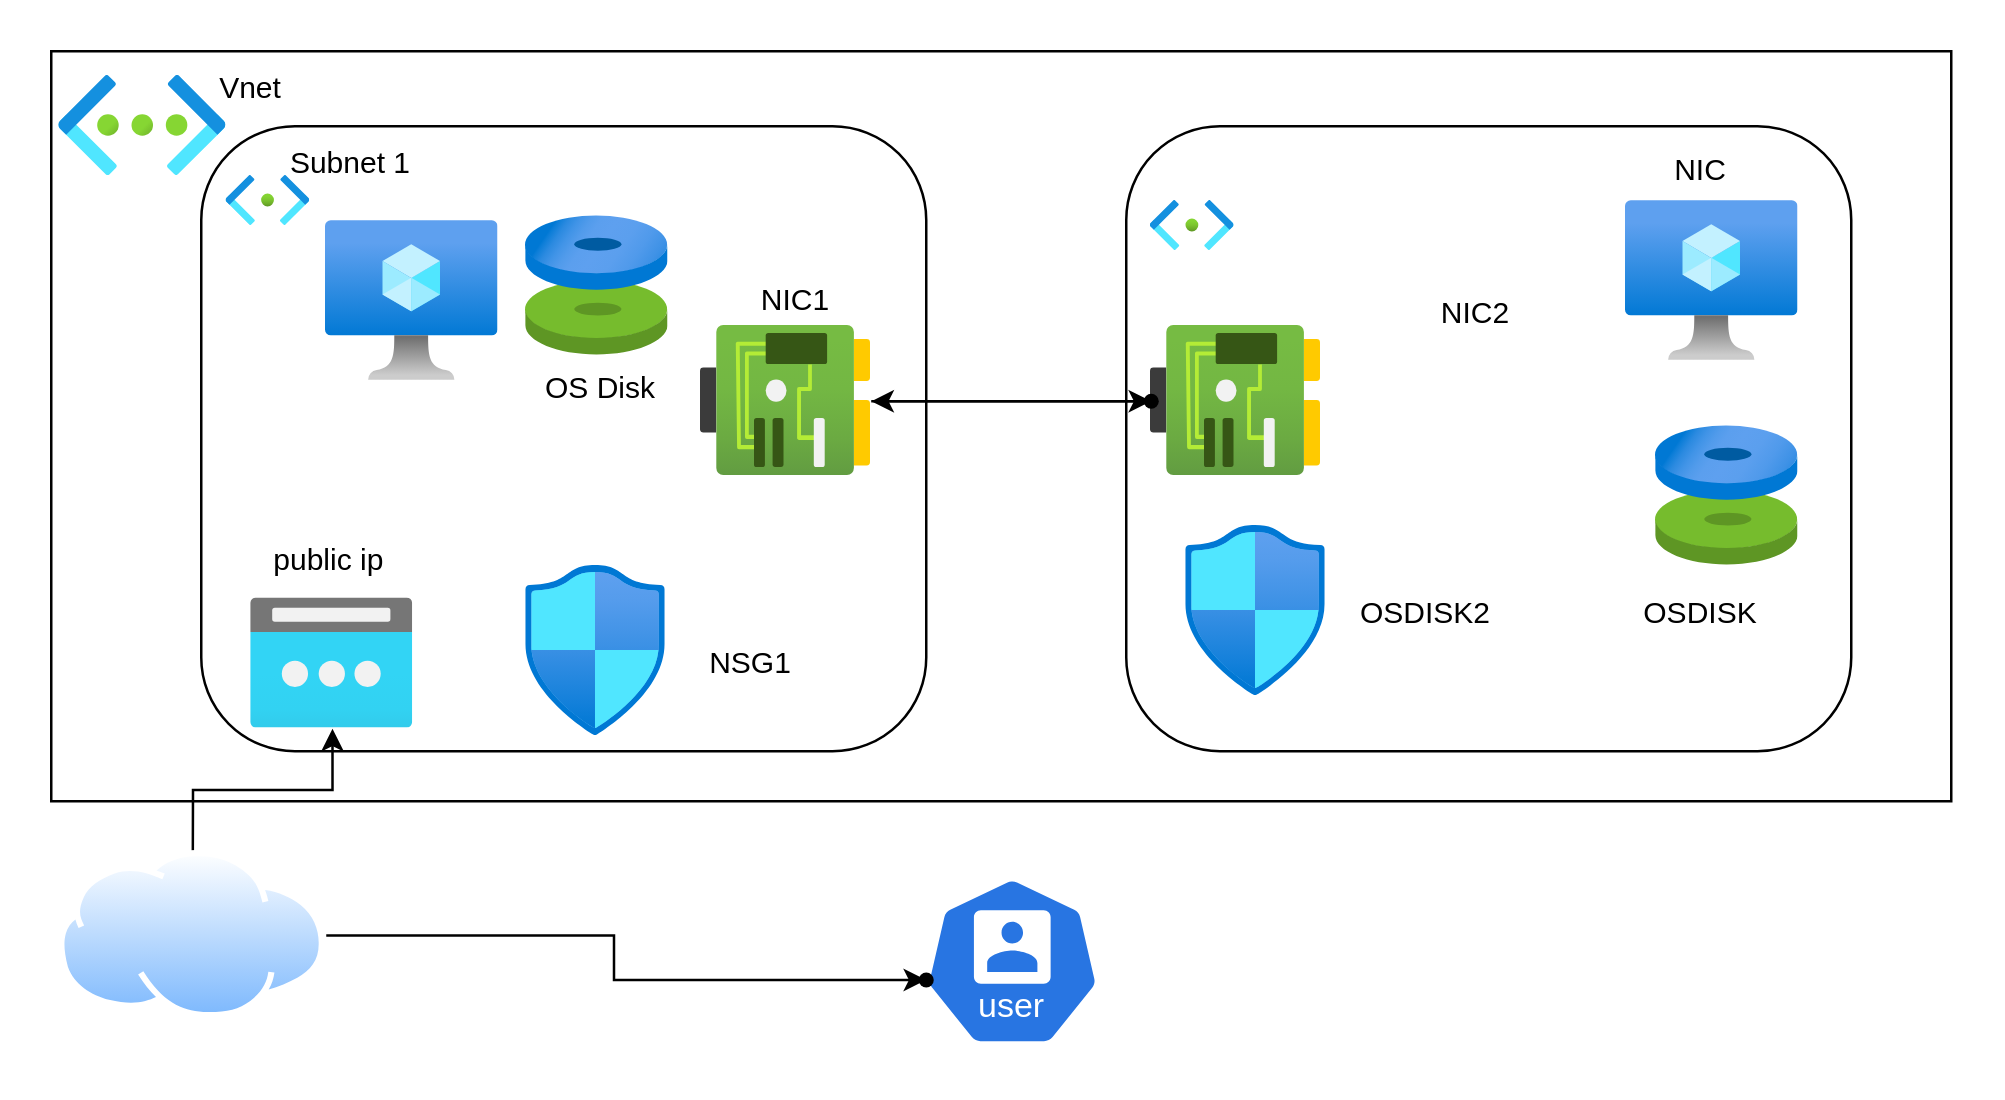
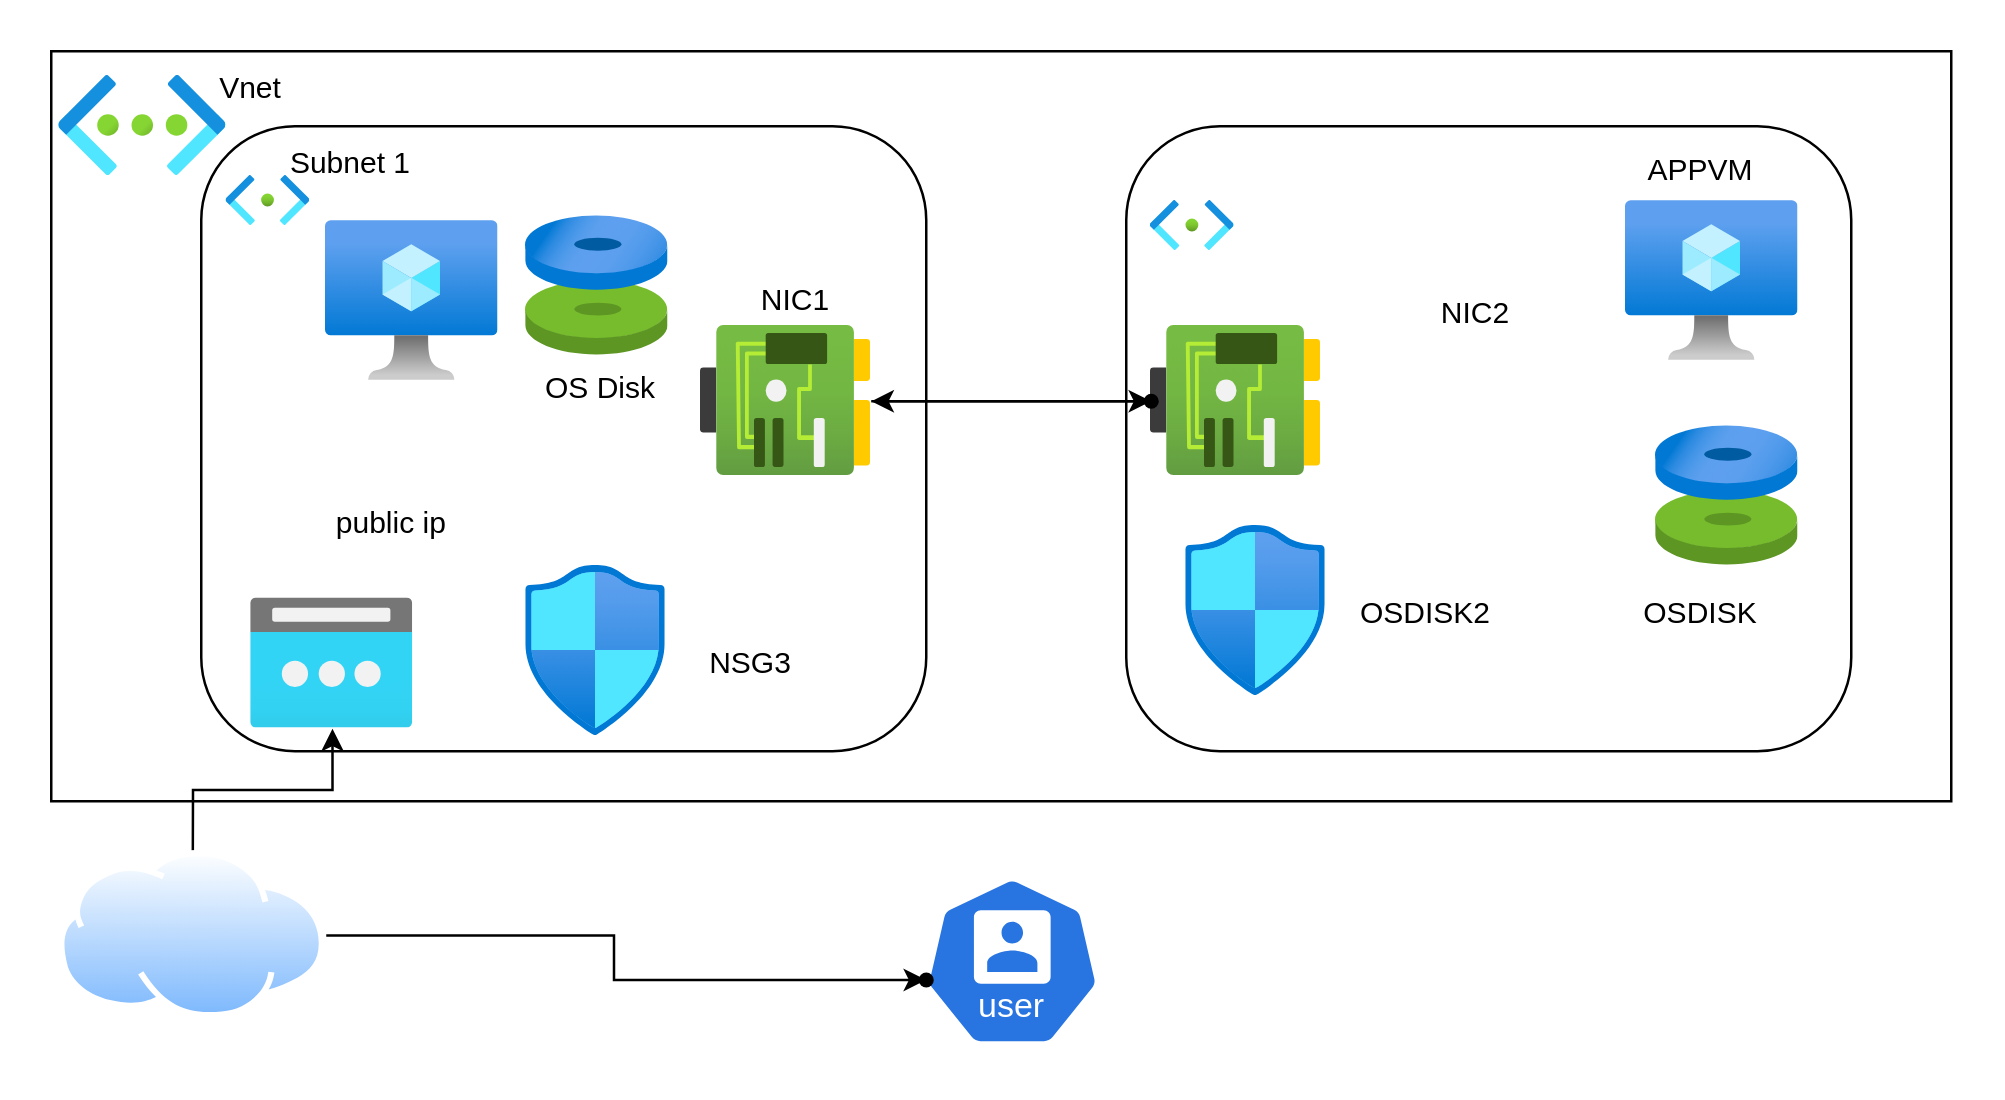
(1701, 189) -> (1701, 189)
(333, 561) -> (395, 524)
(751, 664) -> (751, 664)
